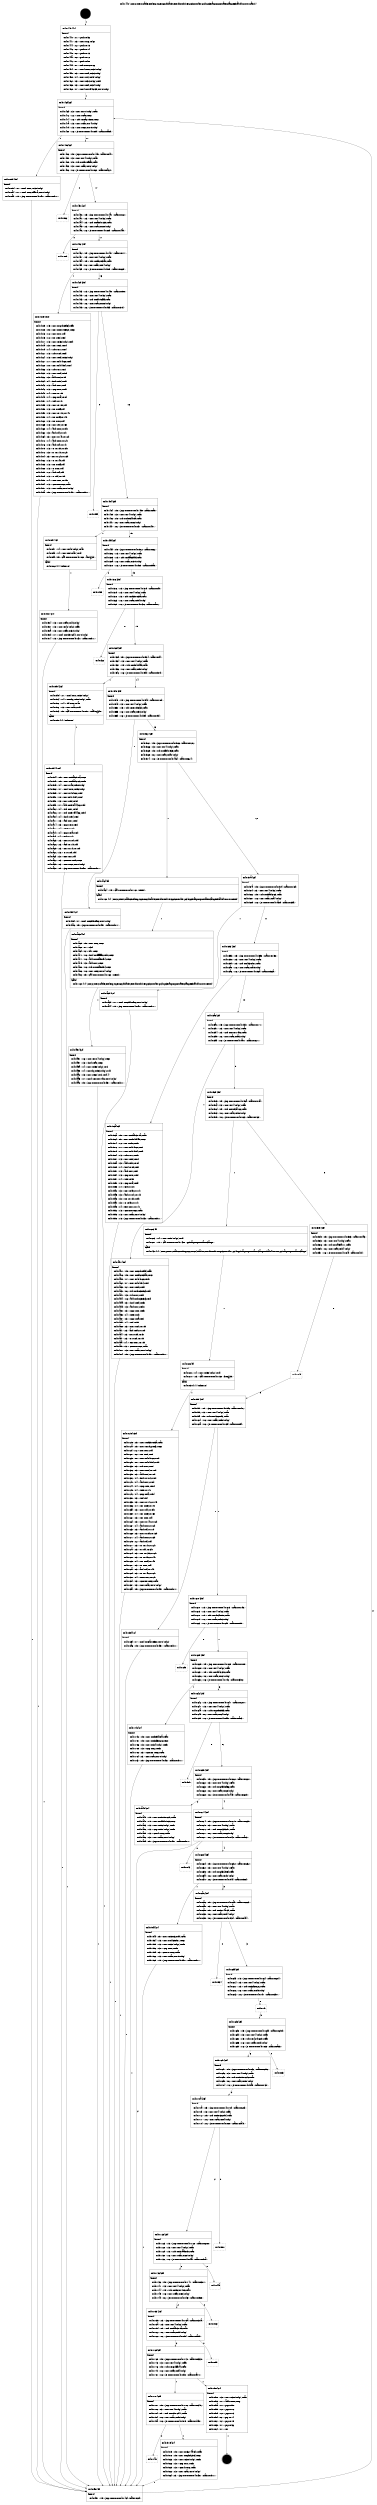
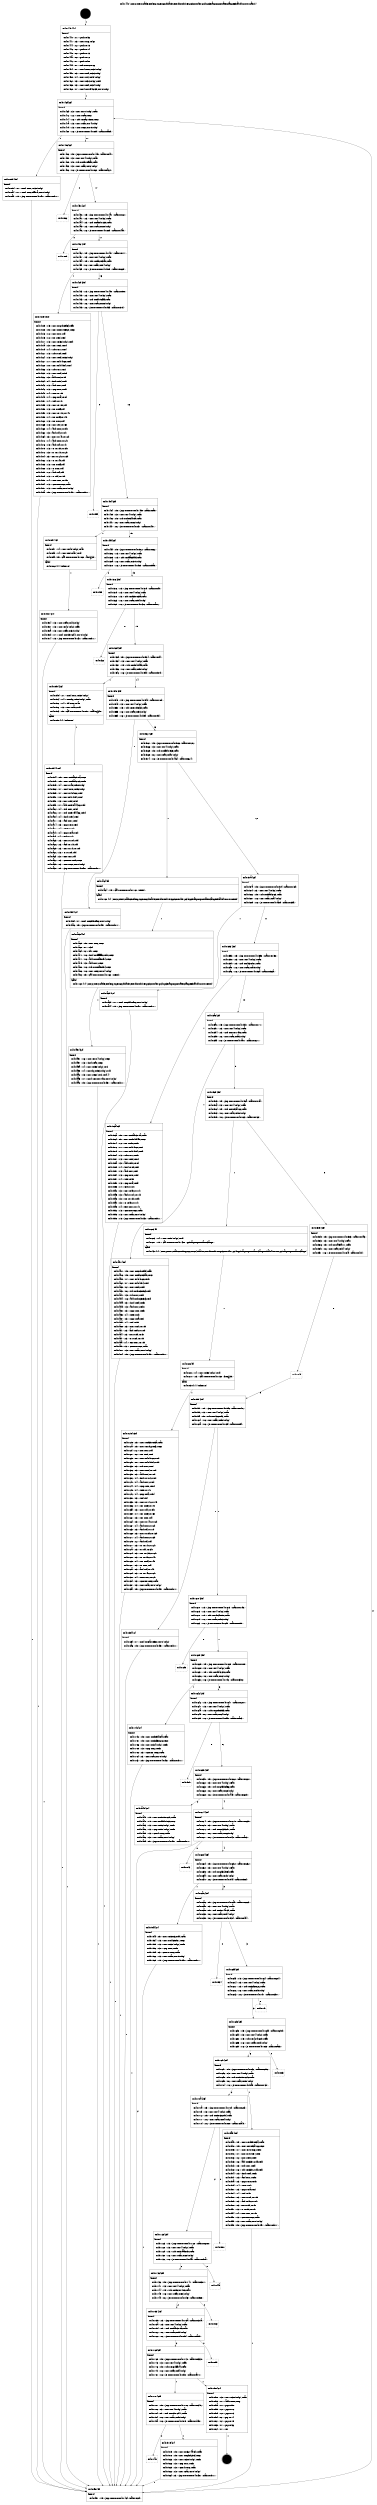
(260, 2015) -> (252, 2008)
none -> (251, 2179)
